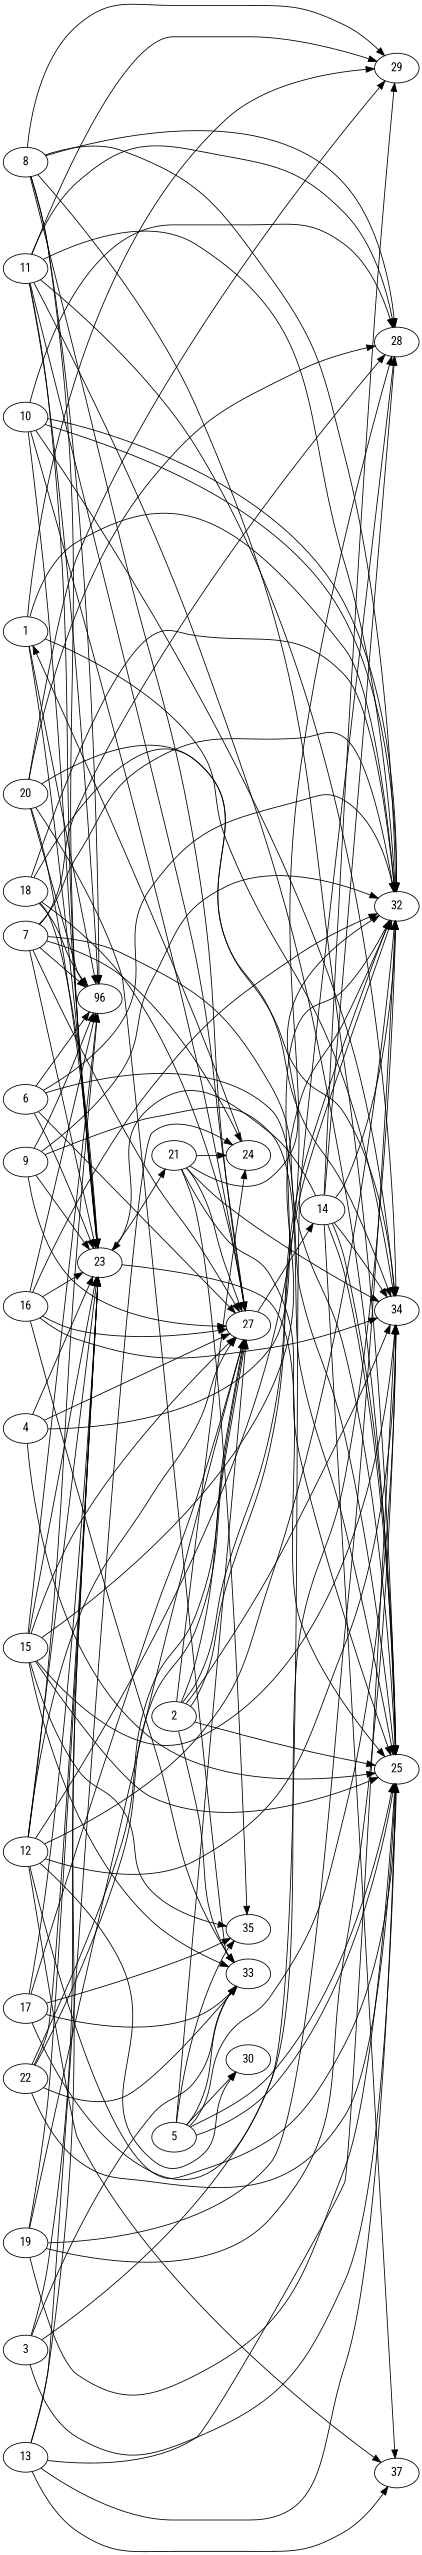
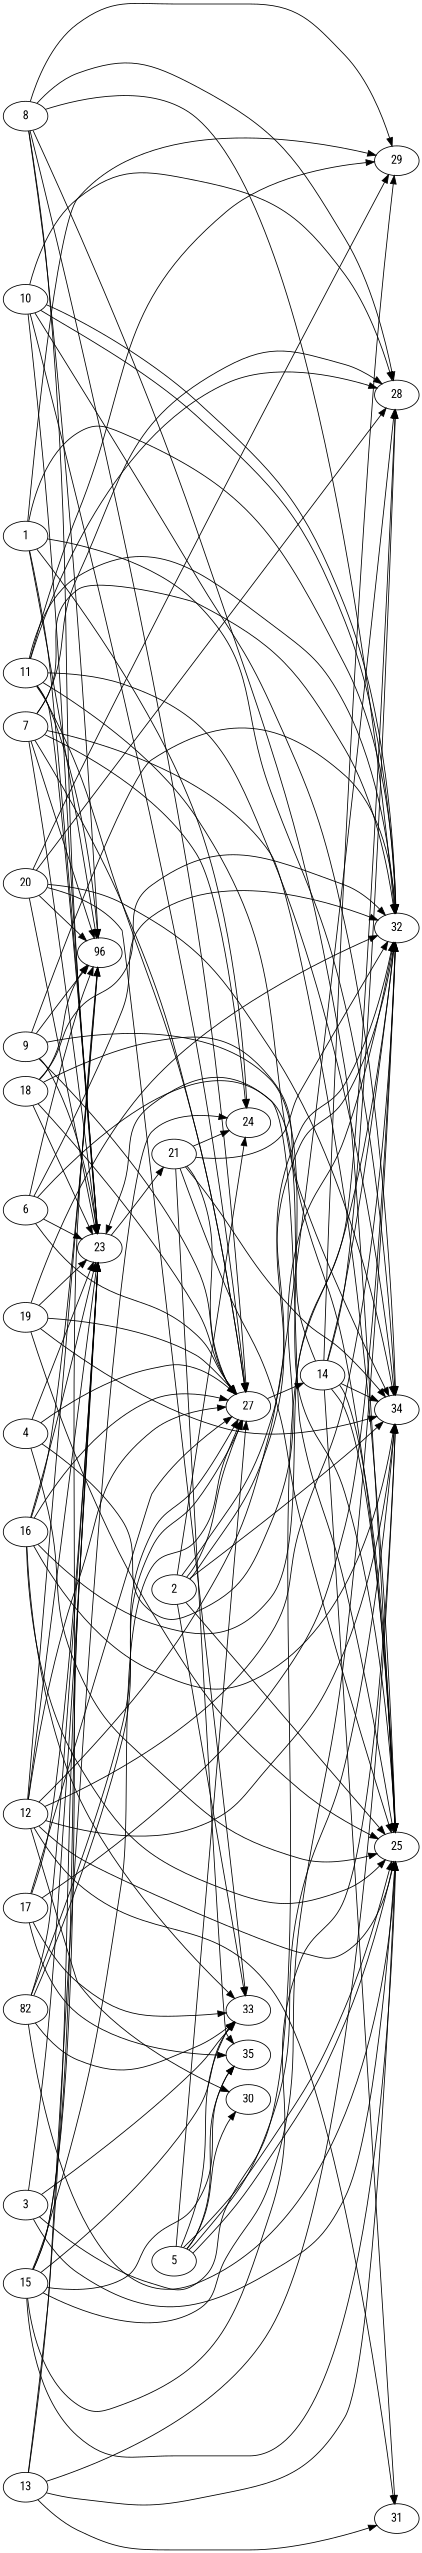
(149, 908) -> (186, 792)
(272, 1305) -> (117, 1821)
(26, 2079) -> (26, 2010)
(397, 2473) -> (397, 2519)
